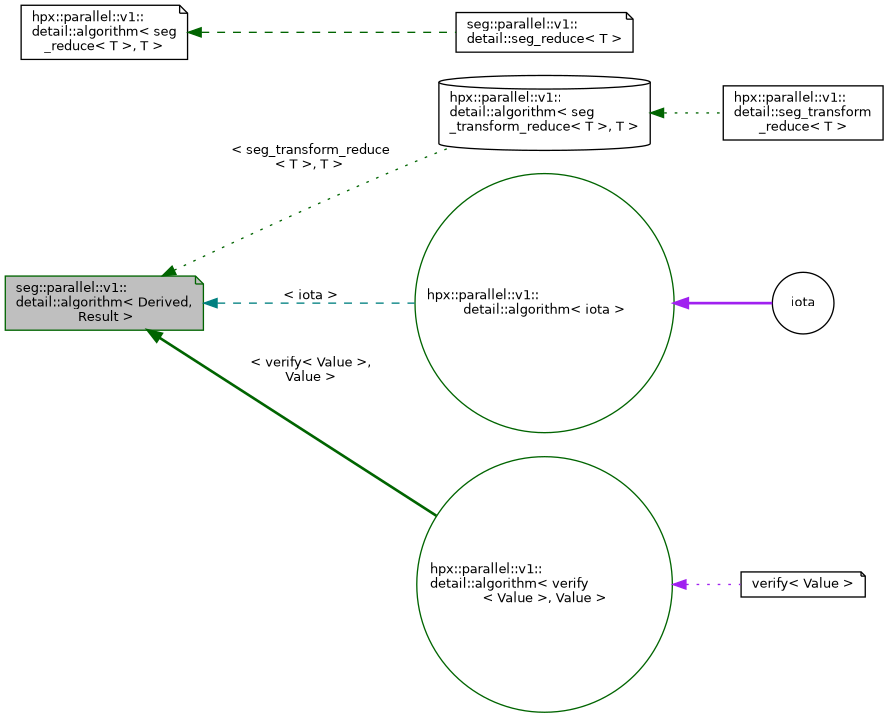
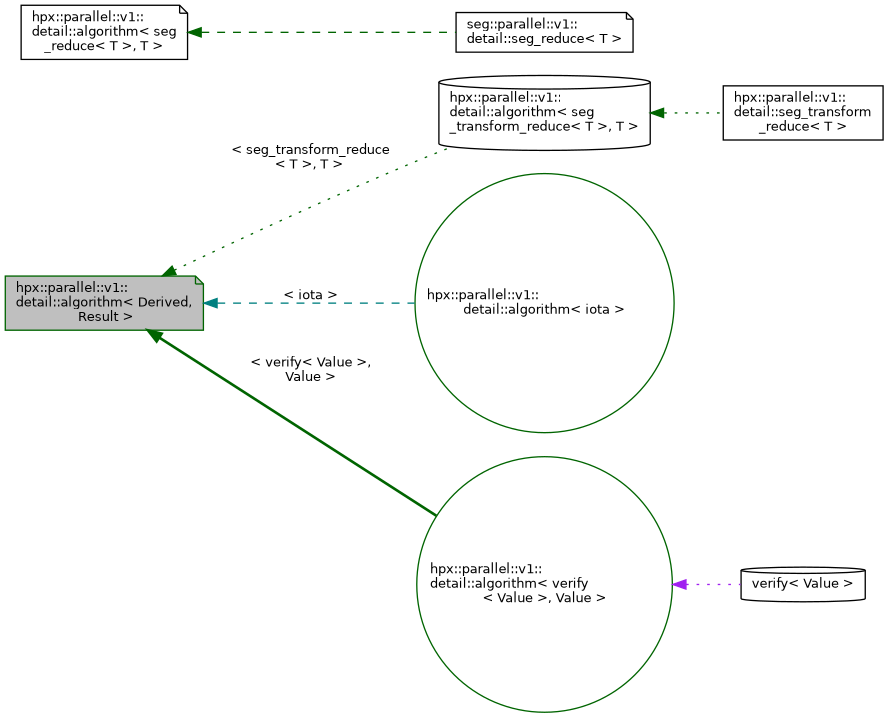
(104, 303) -> (104, 303)
(803, 303) -> none
(803, 584) -> (803, 584)
